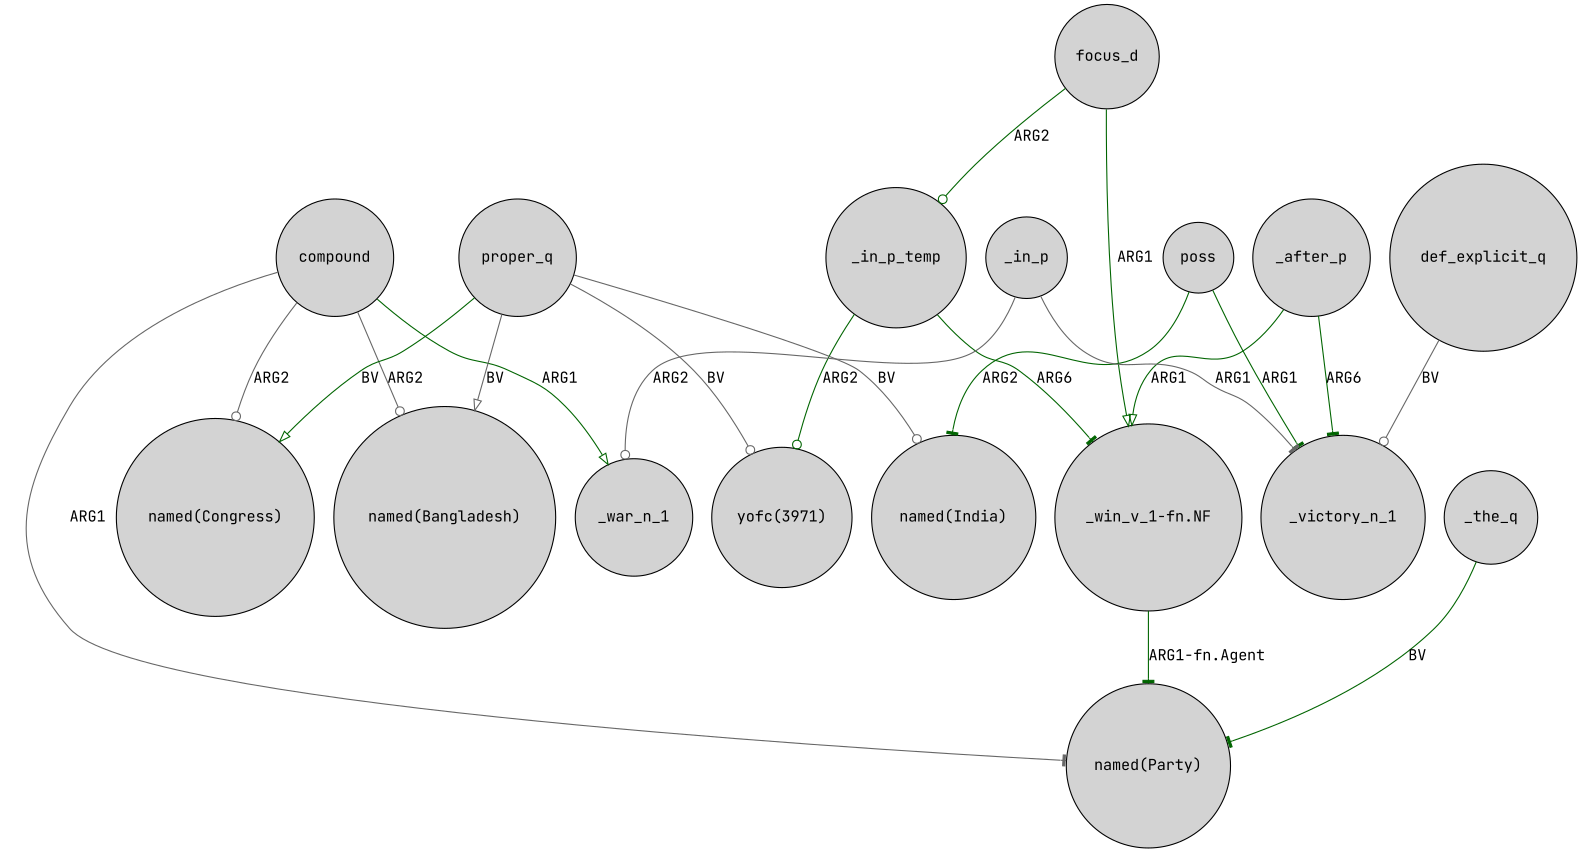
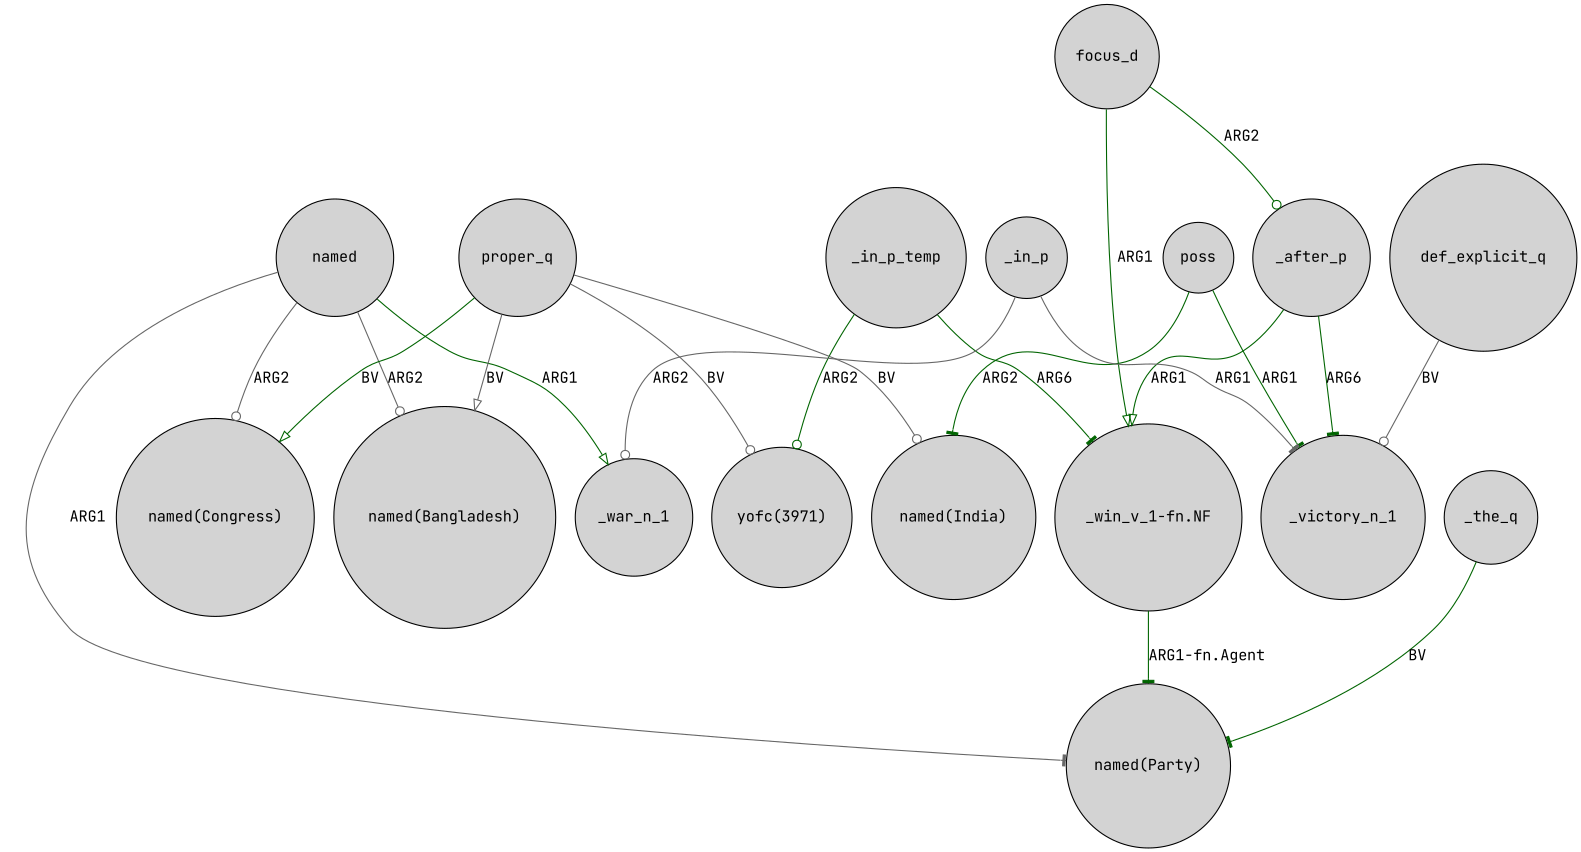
(1003, 139) -> (1216, 139)
(335, 258) -> (335, 258)
